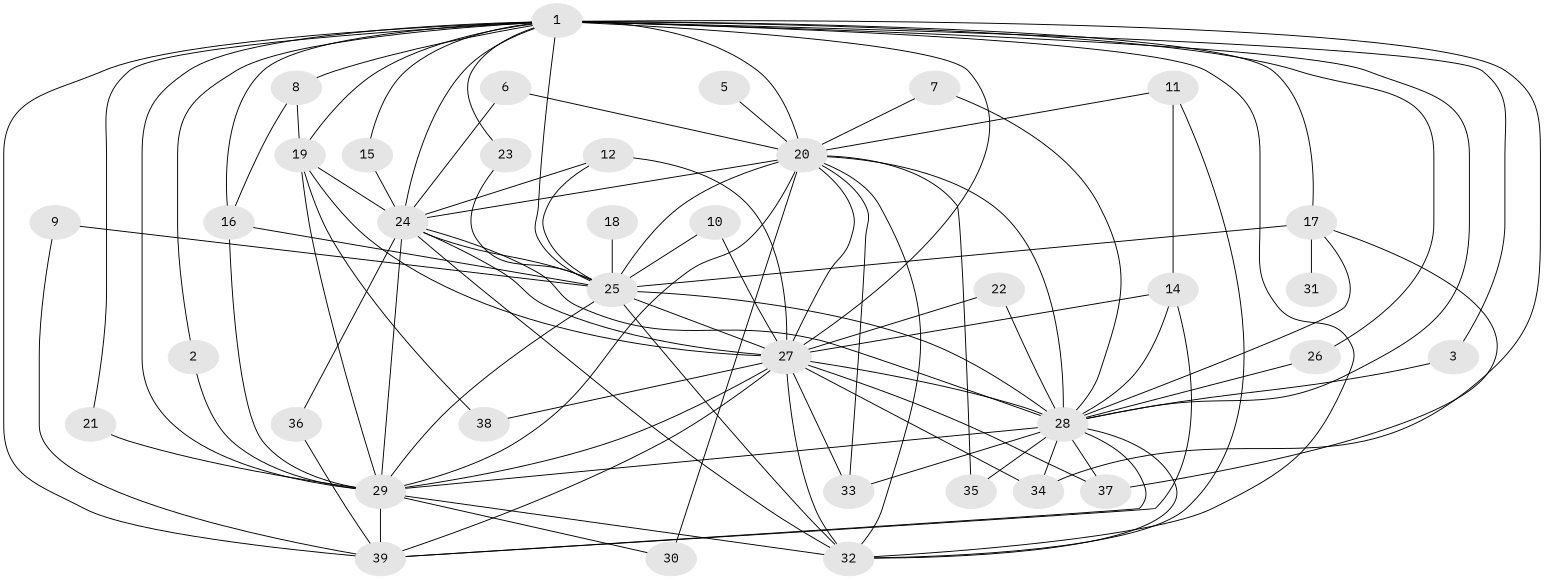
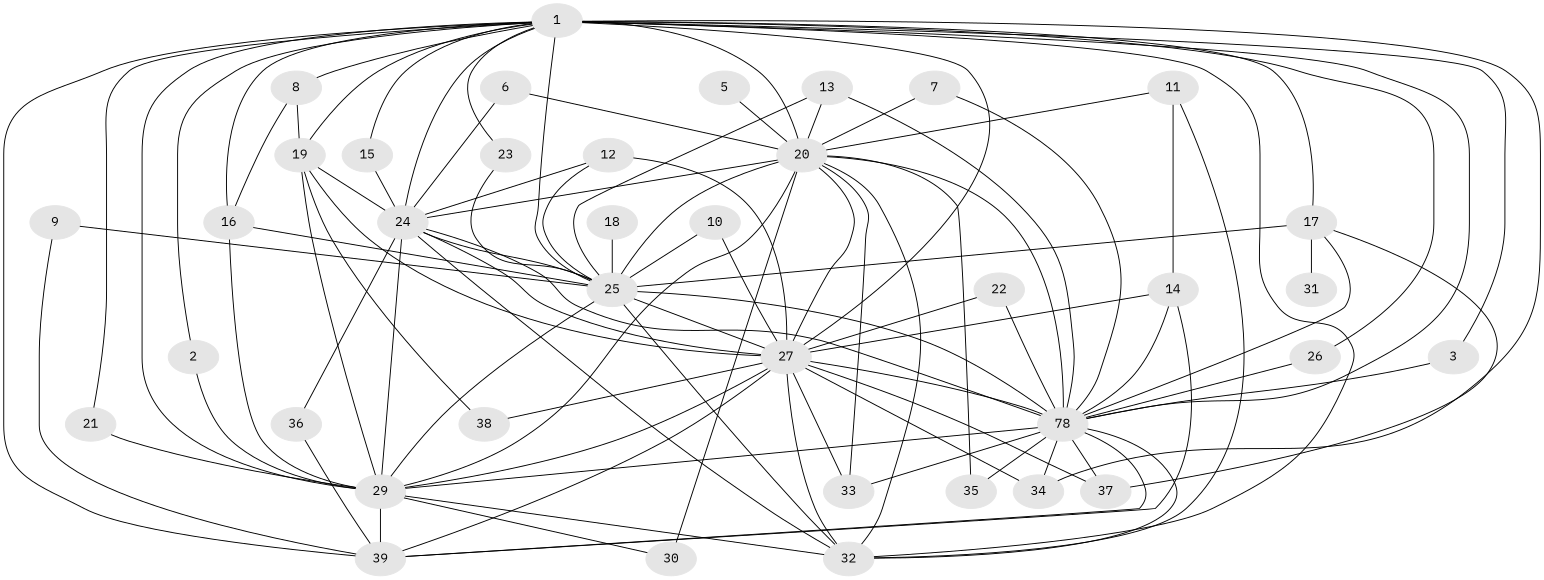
none -> (827, 88)
(1063, 424) -> (1063, 424)
